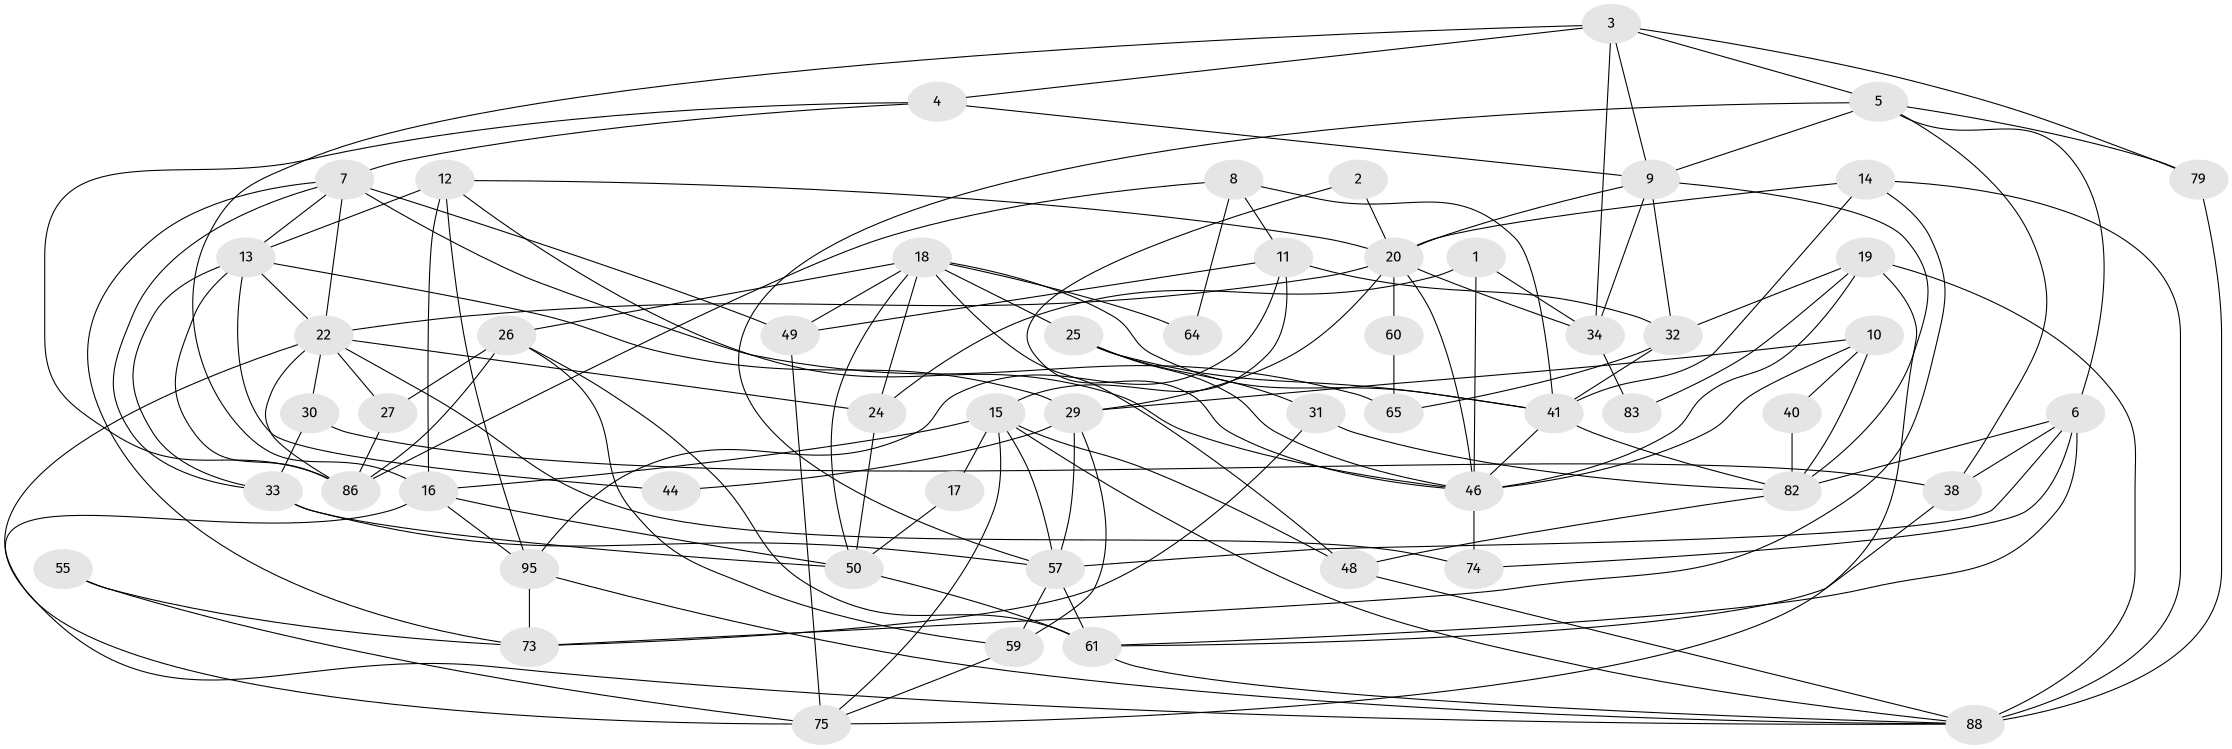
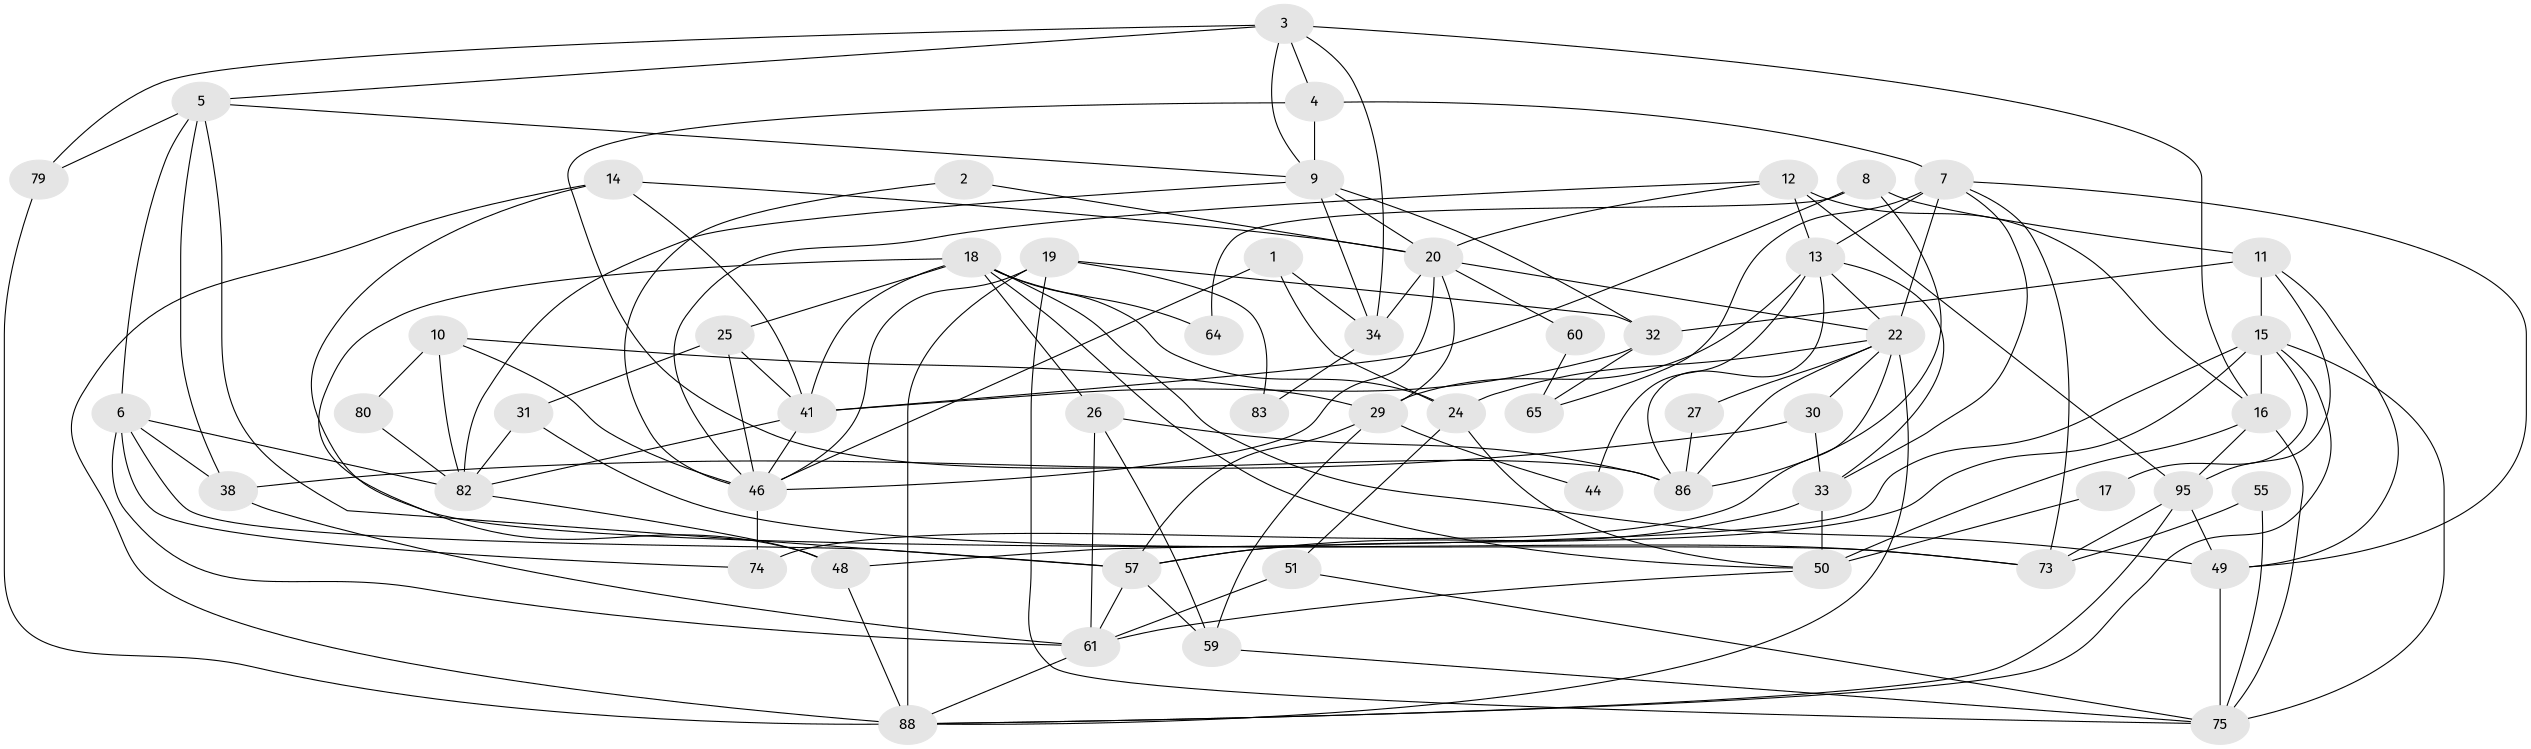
(447, 374) -> none
(1792, 413) -> (364, 413)
none -> (2202, 530)
none -> (1292, 569)
